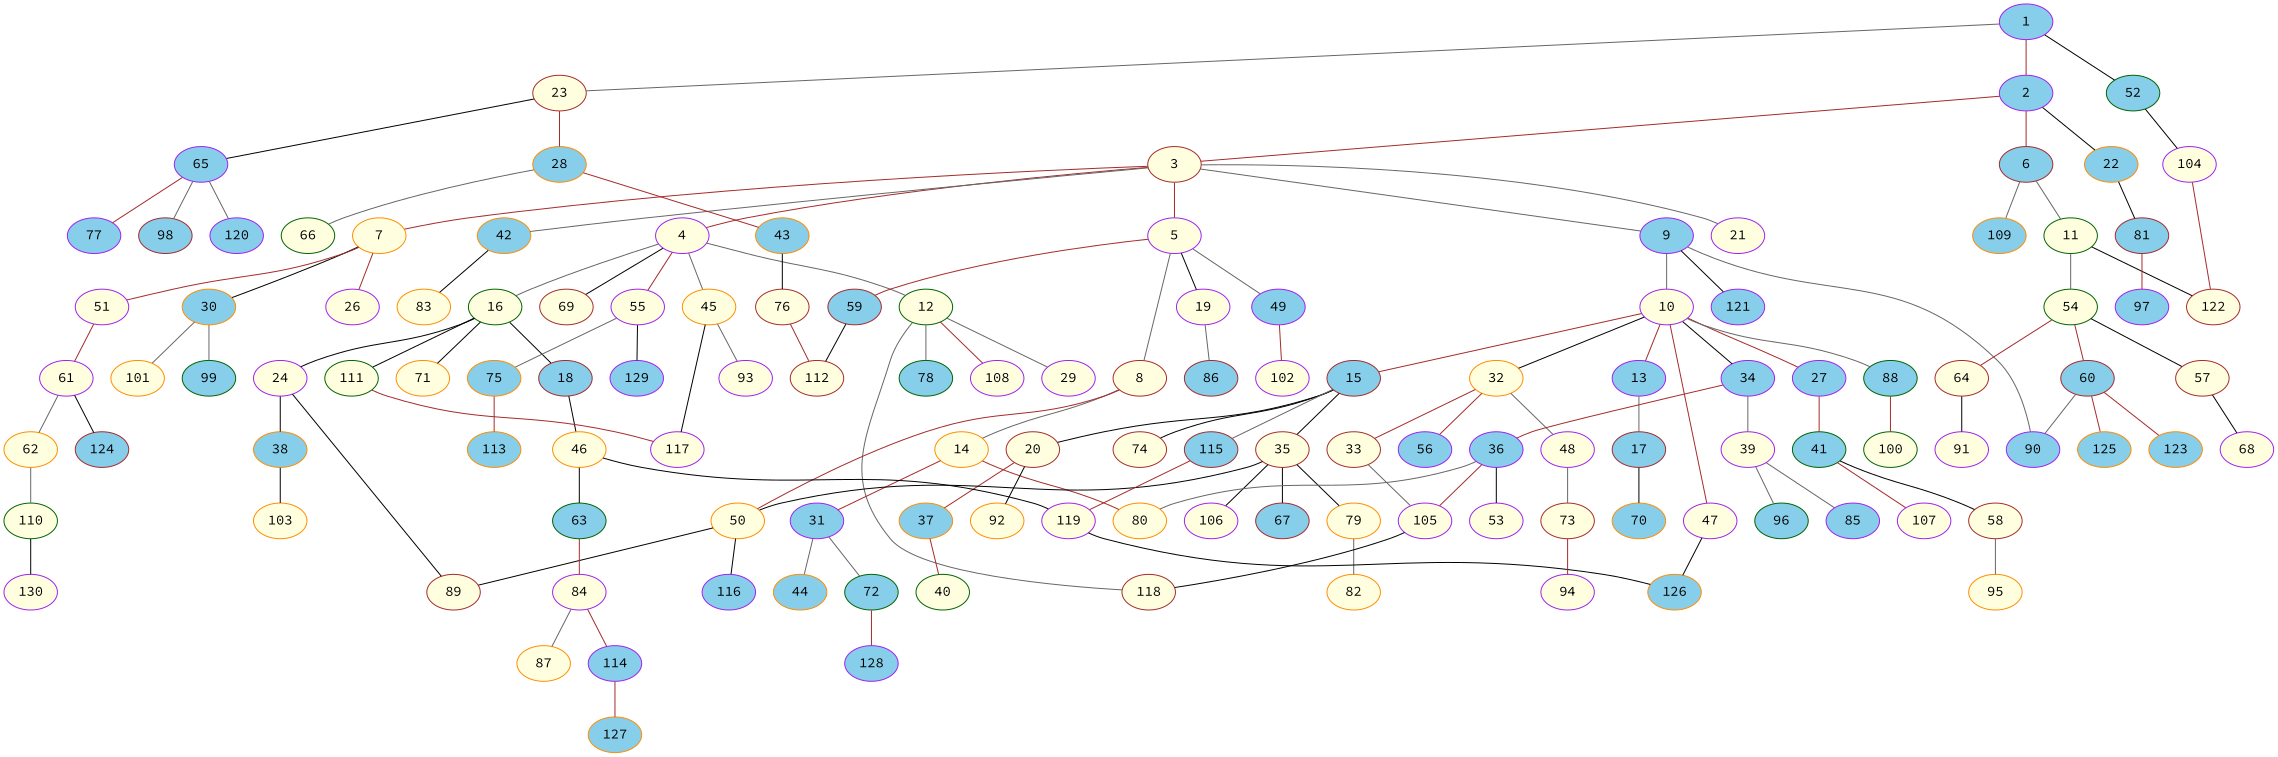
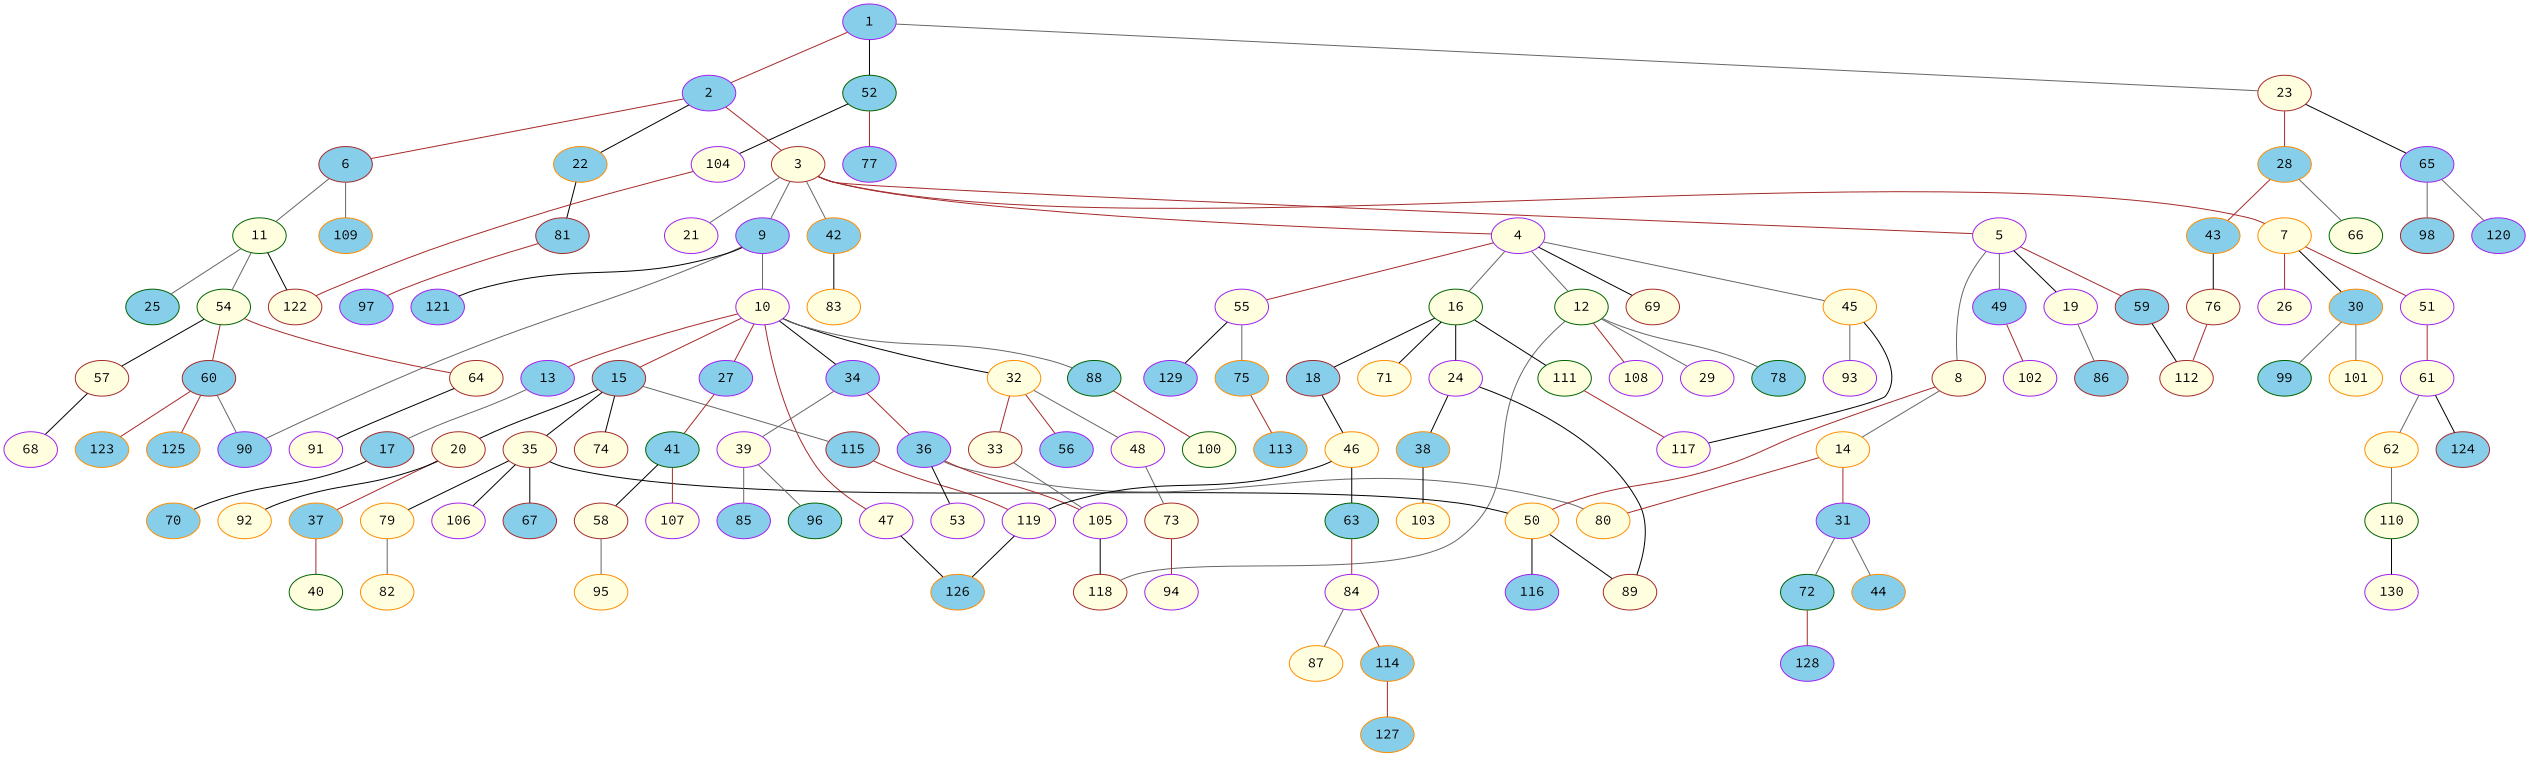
(147, 200) -> (869, 129)
none -> (153, 307)
(615, 663) -> (1387, 663)
